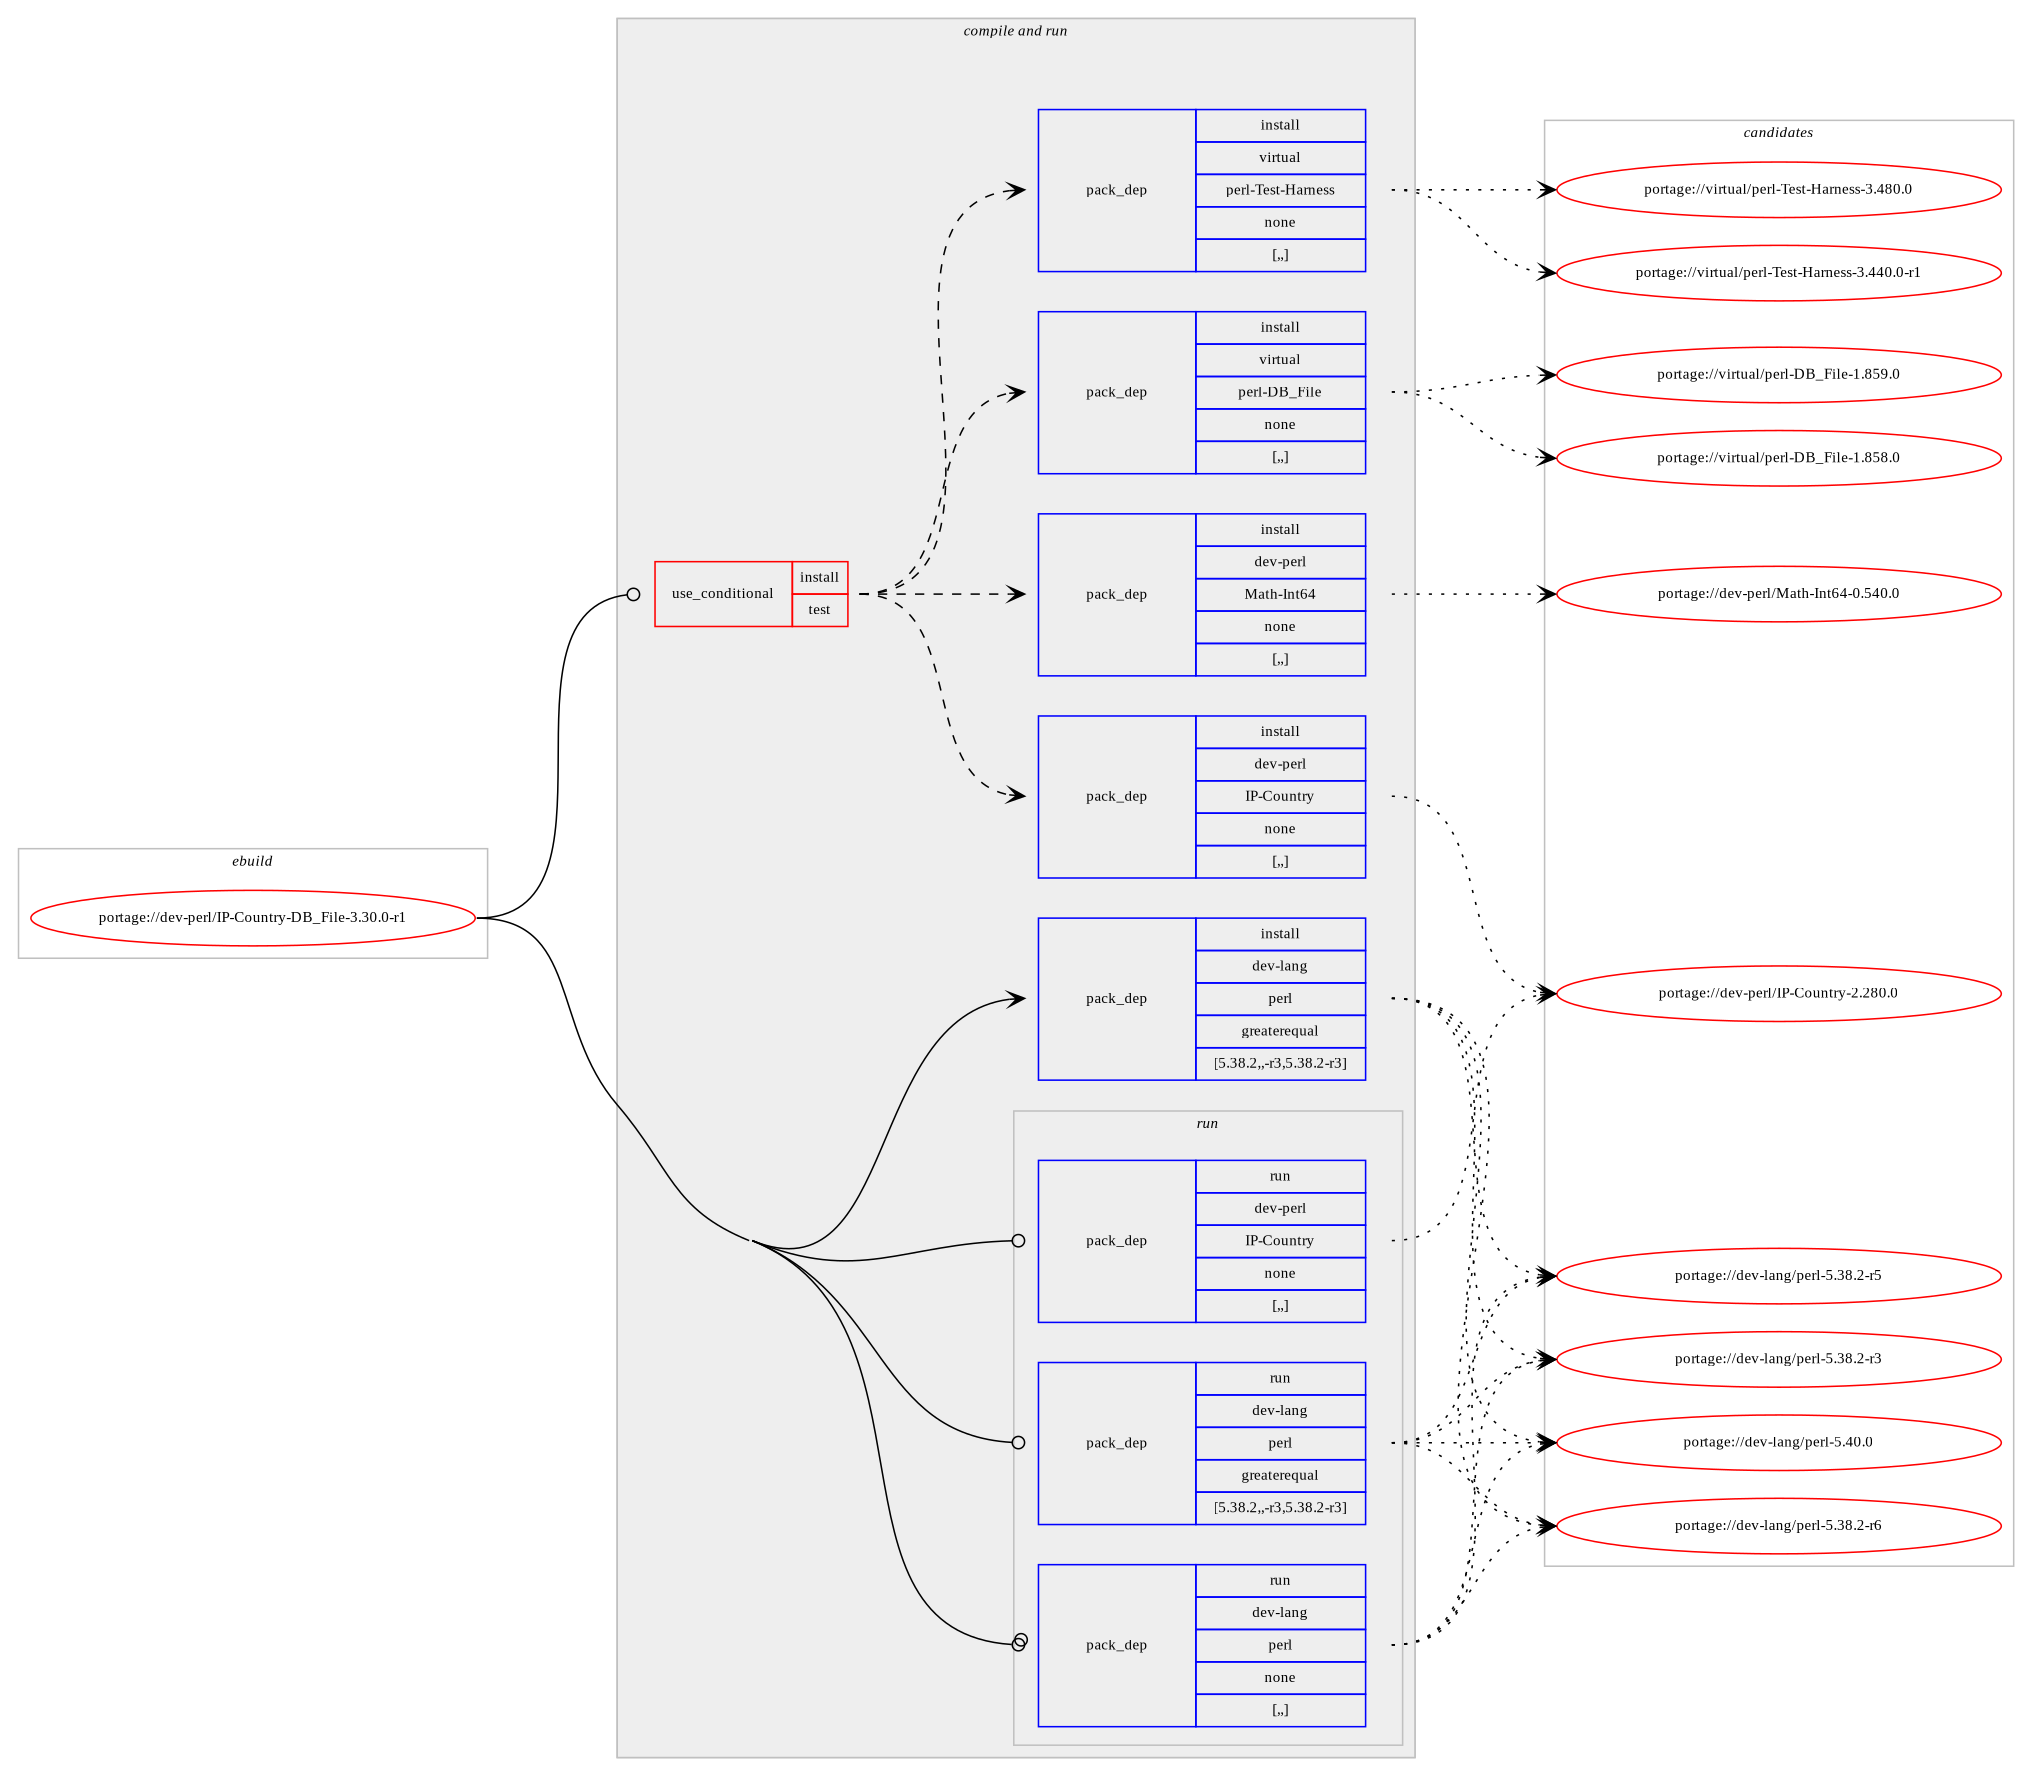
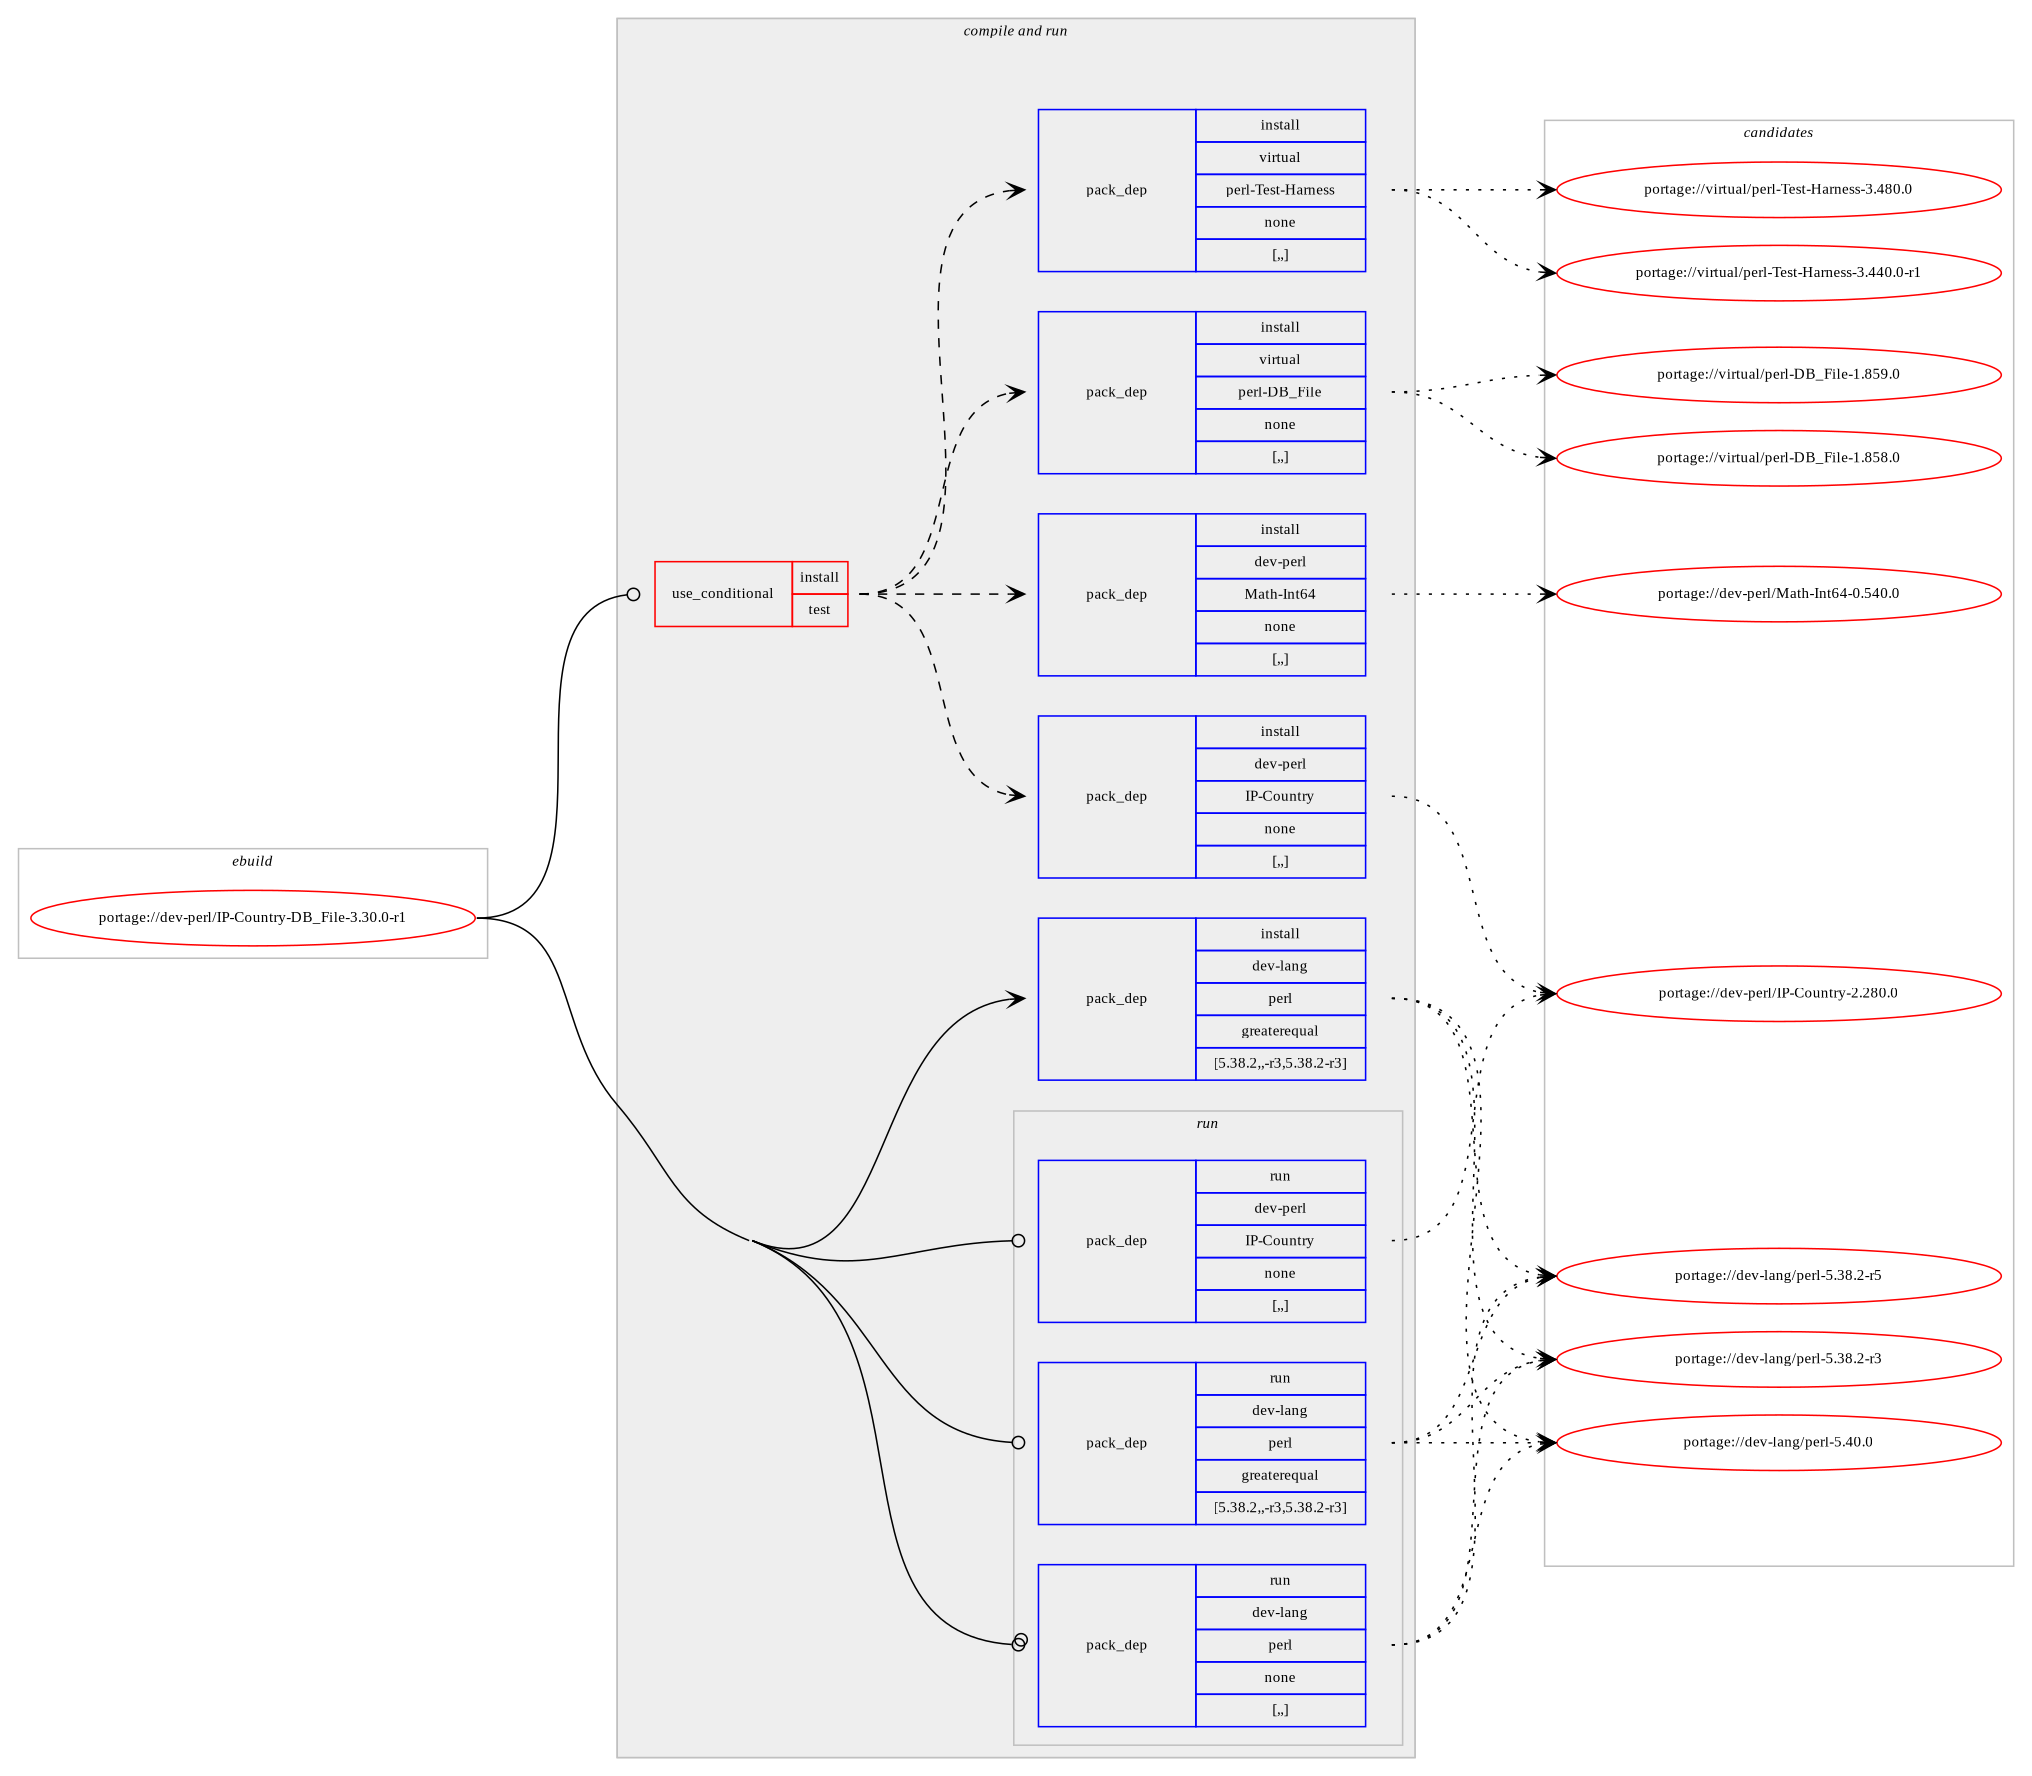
(1779, 1526) -> none
